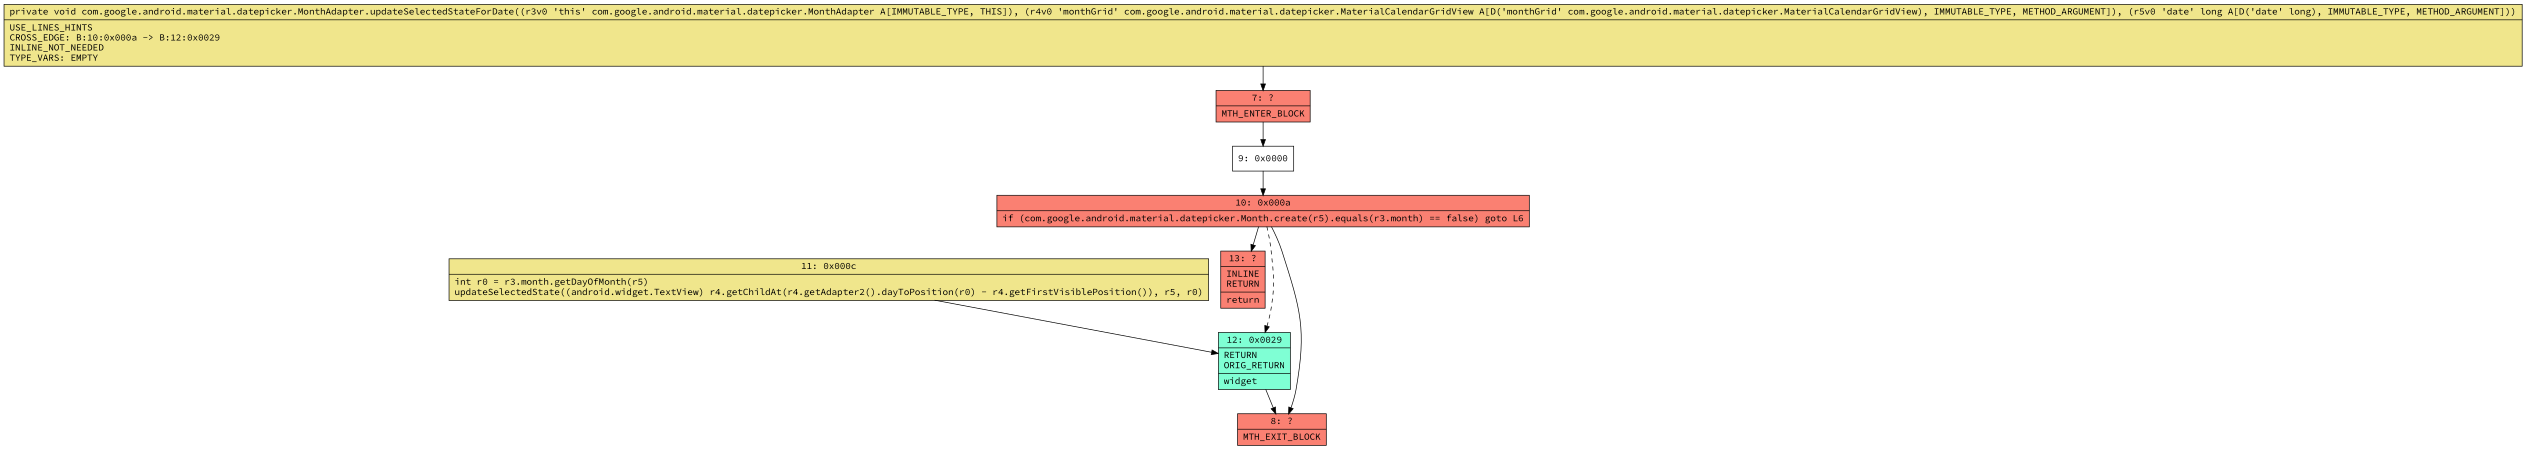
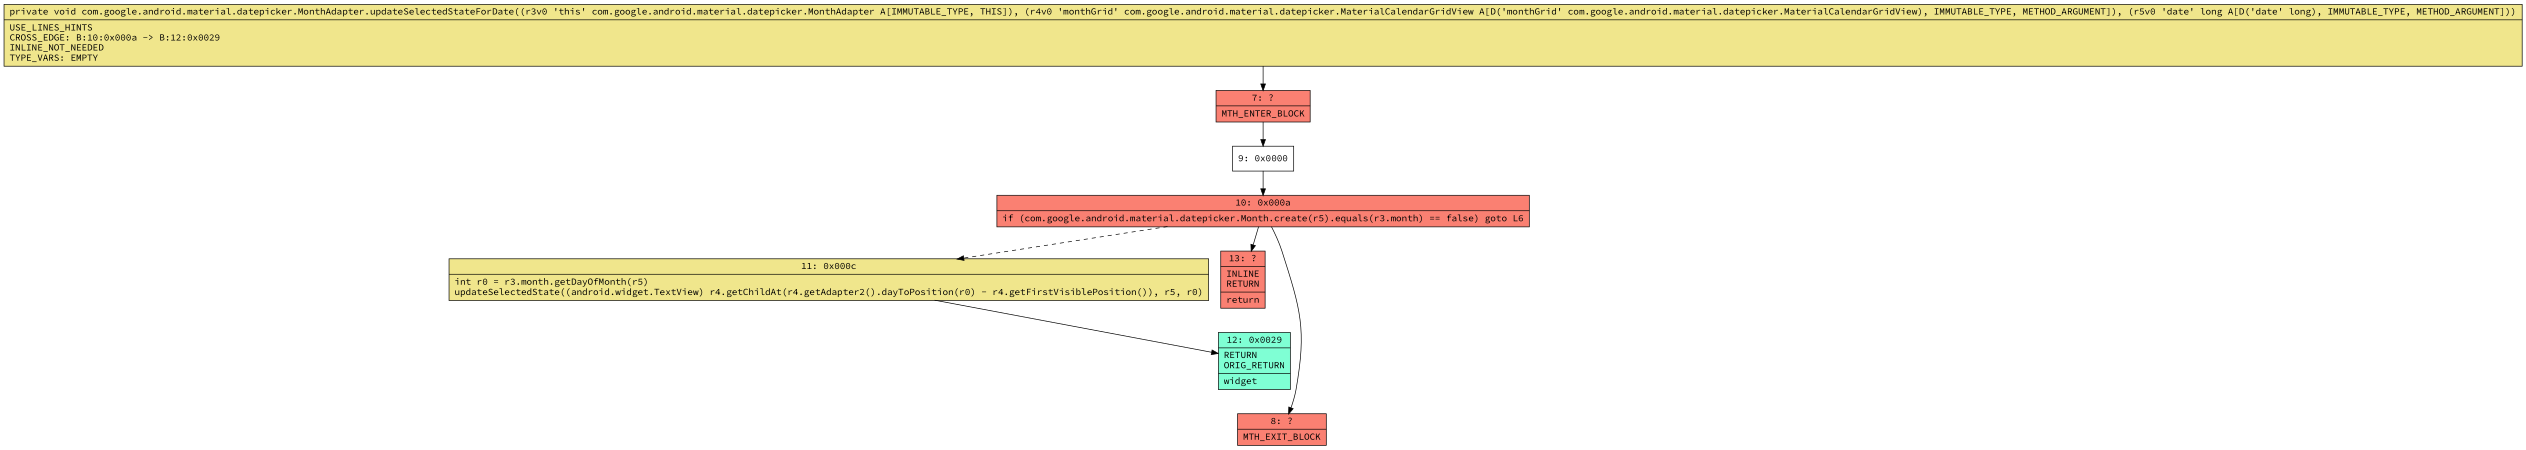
(1273, 276) -> (1066, 242)
(1270, 399) -> none
